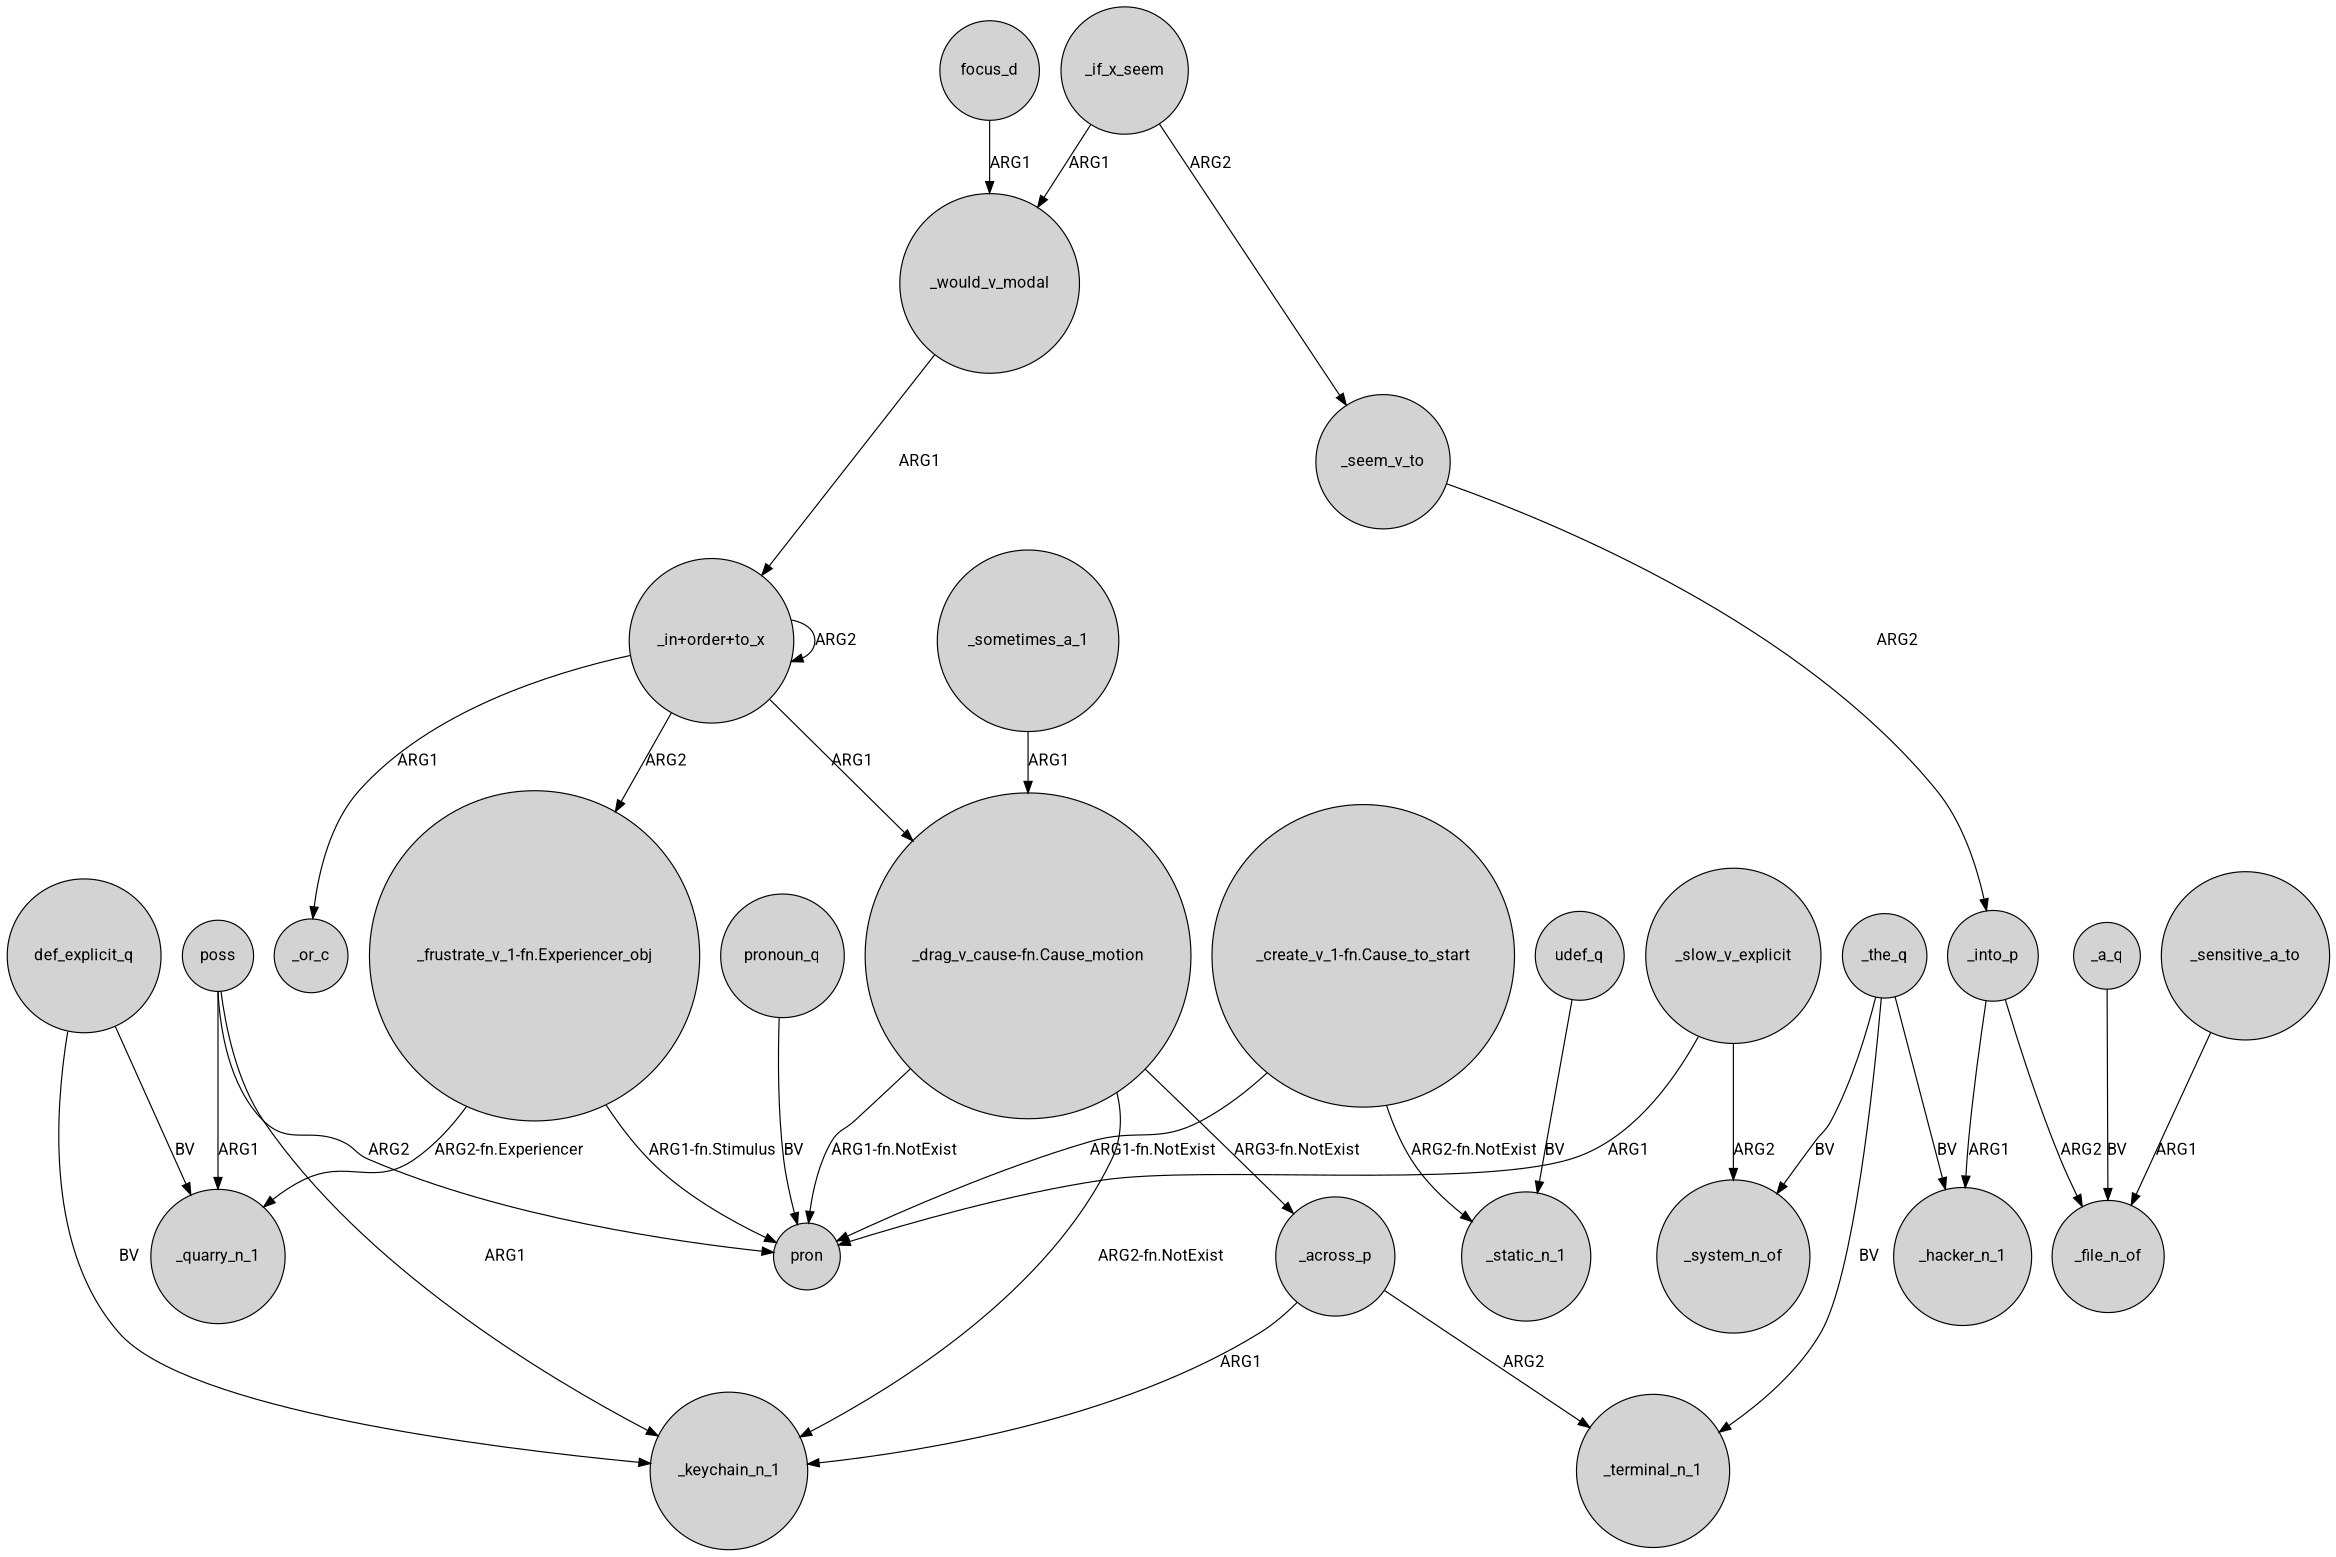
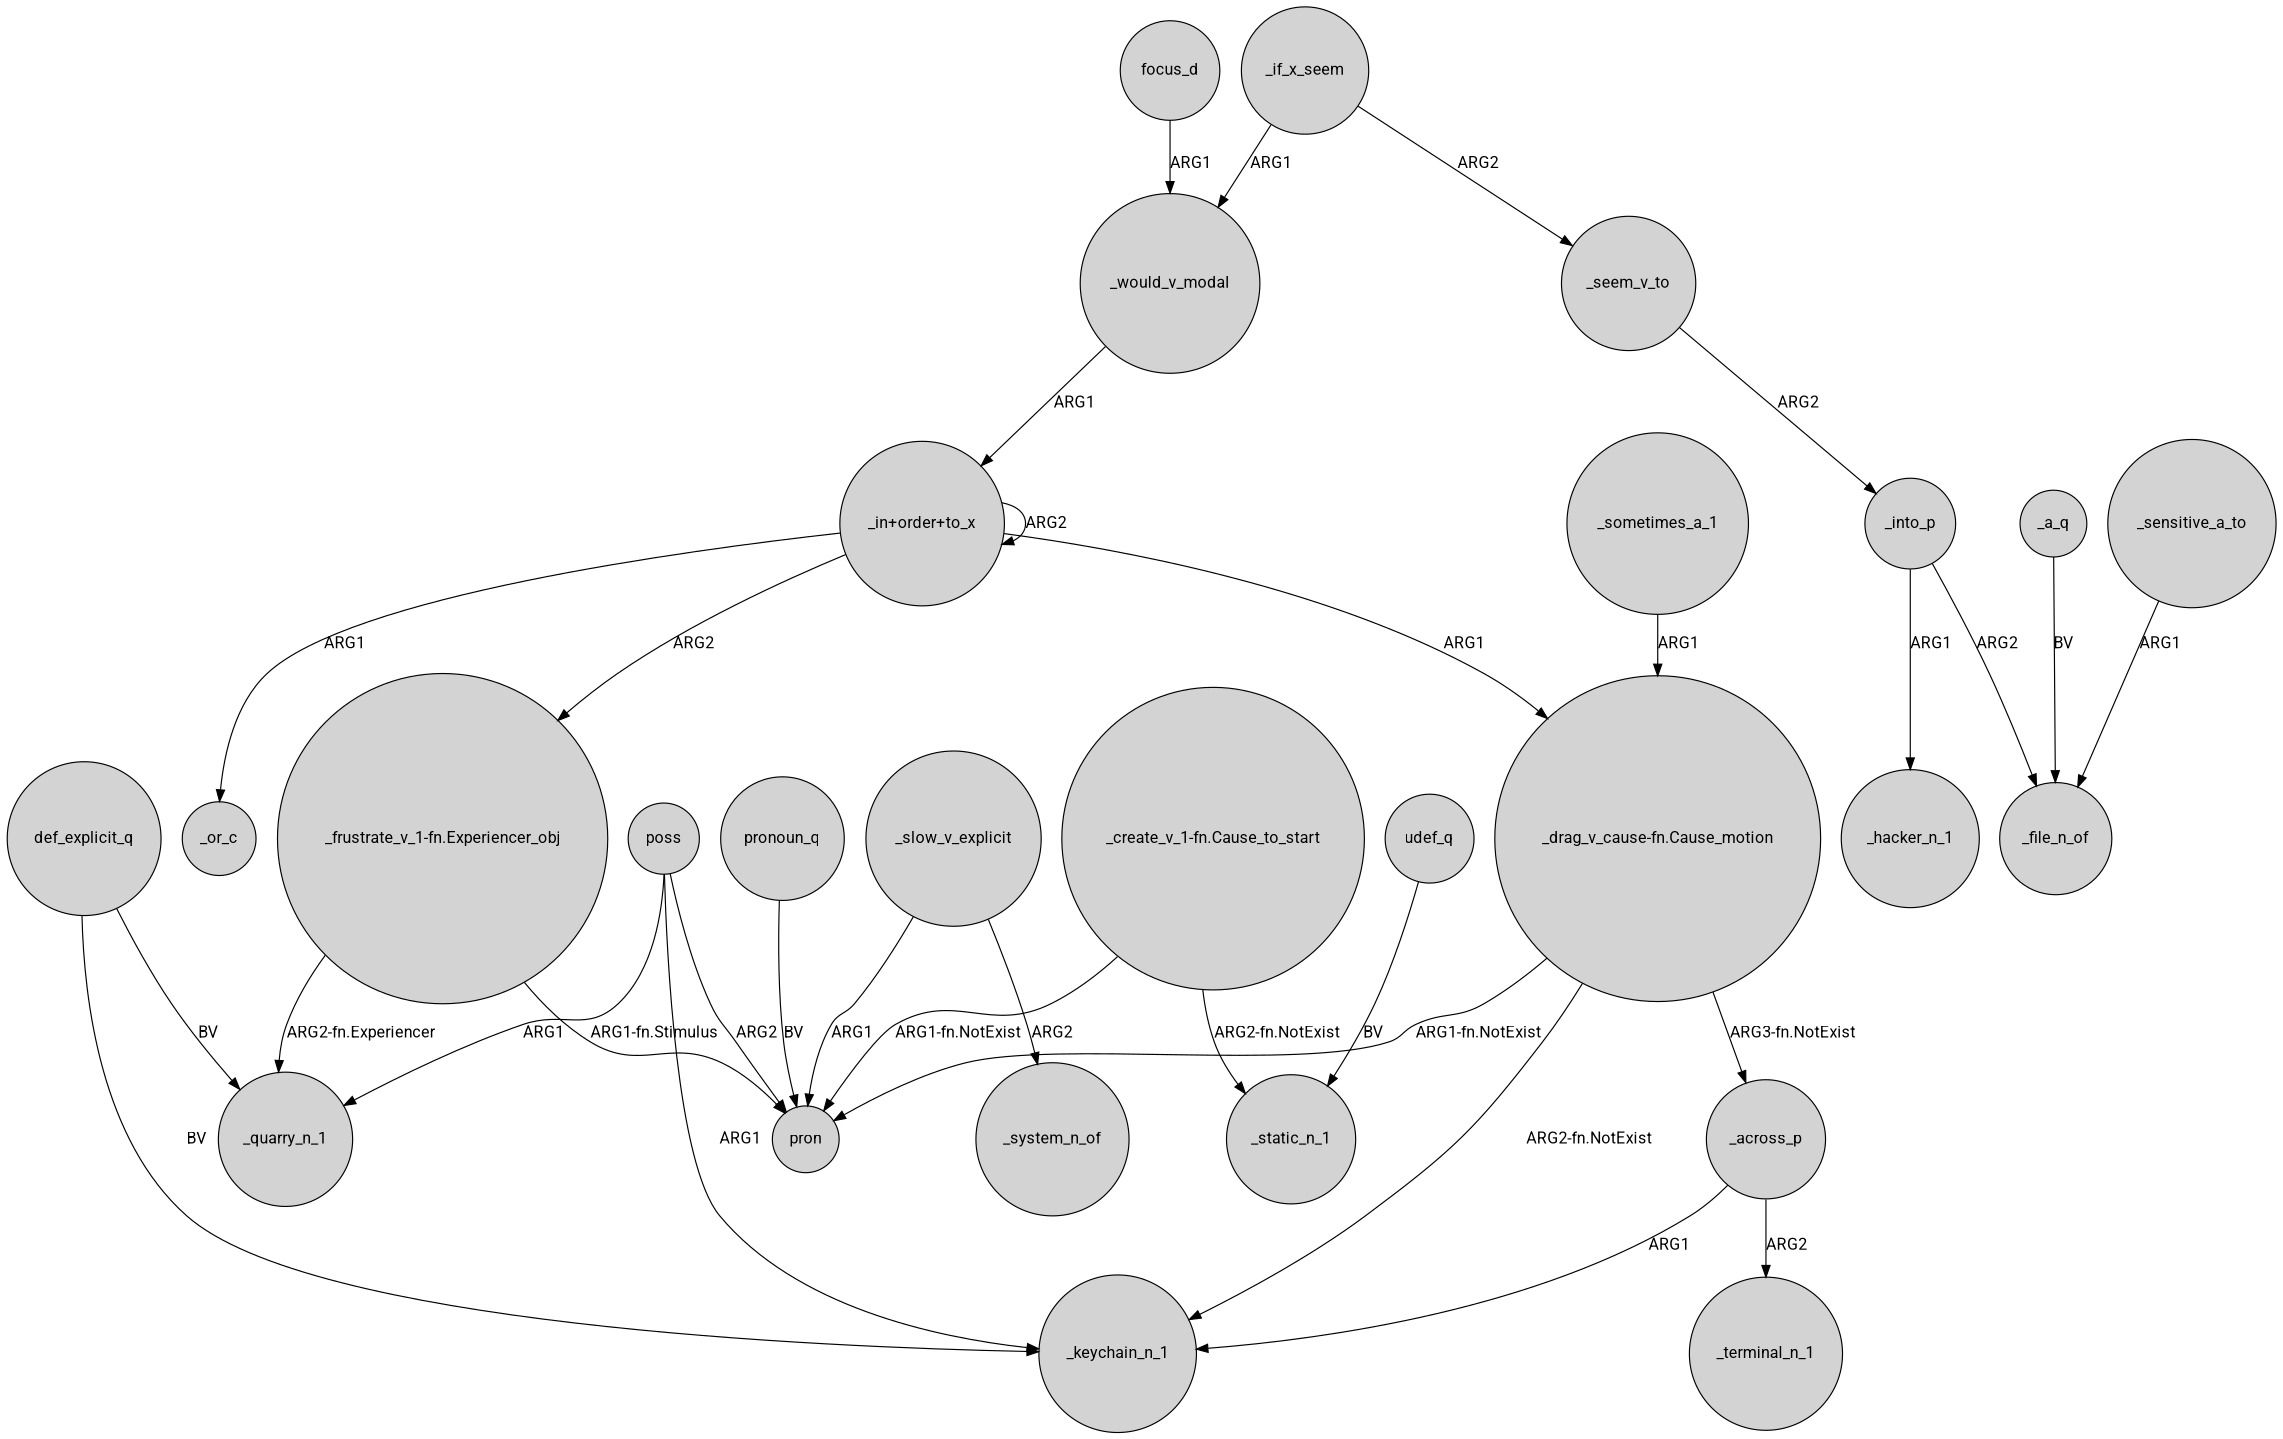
(1885, 956) -> none
